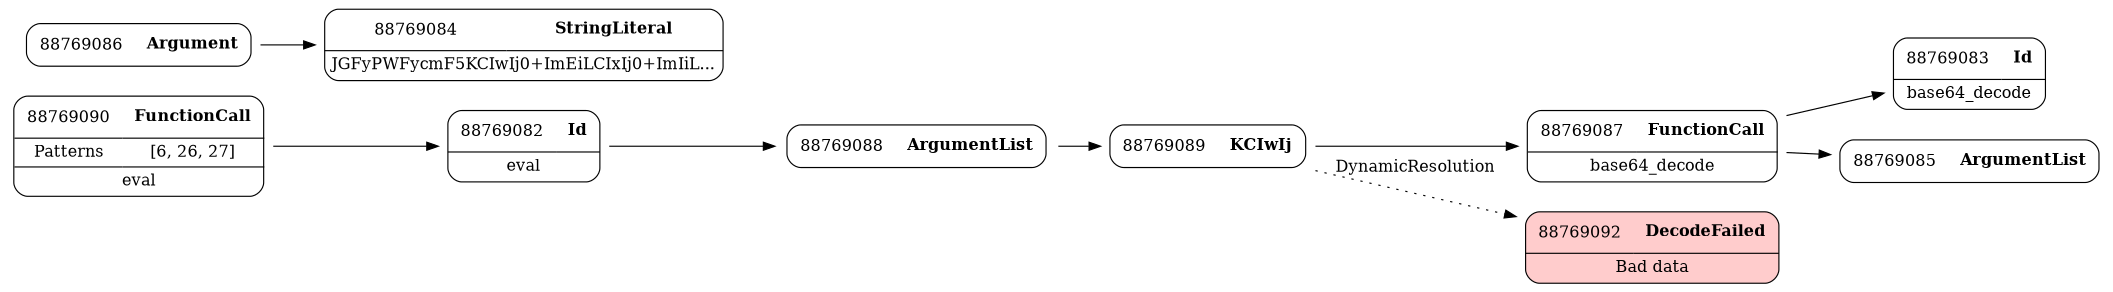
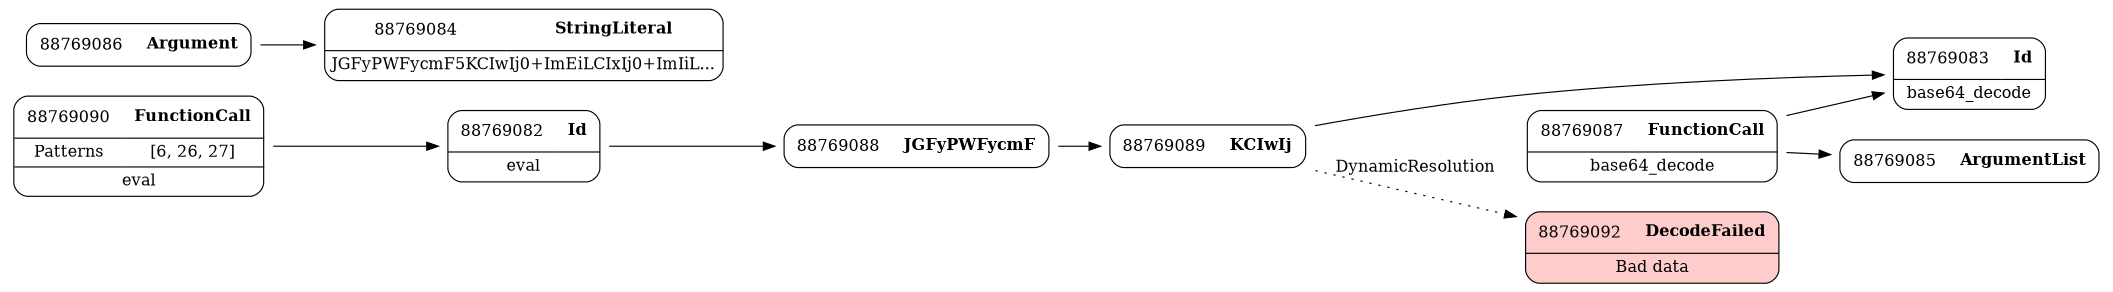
(971, 145) -> (970, 145)
(1411, 146) -> (1592, 89)
